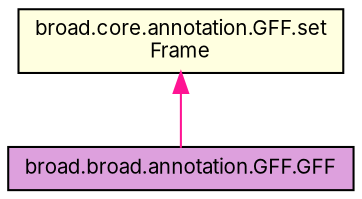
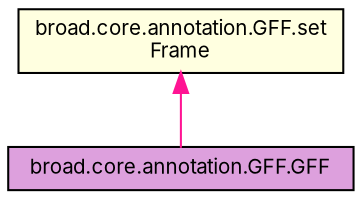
(181, 169) -> (181, 169)
